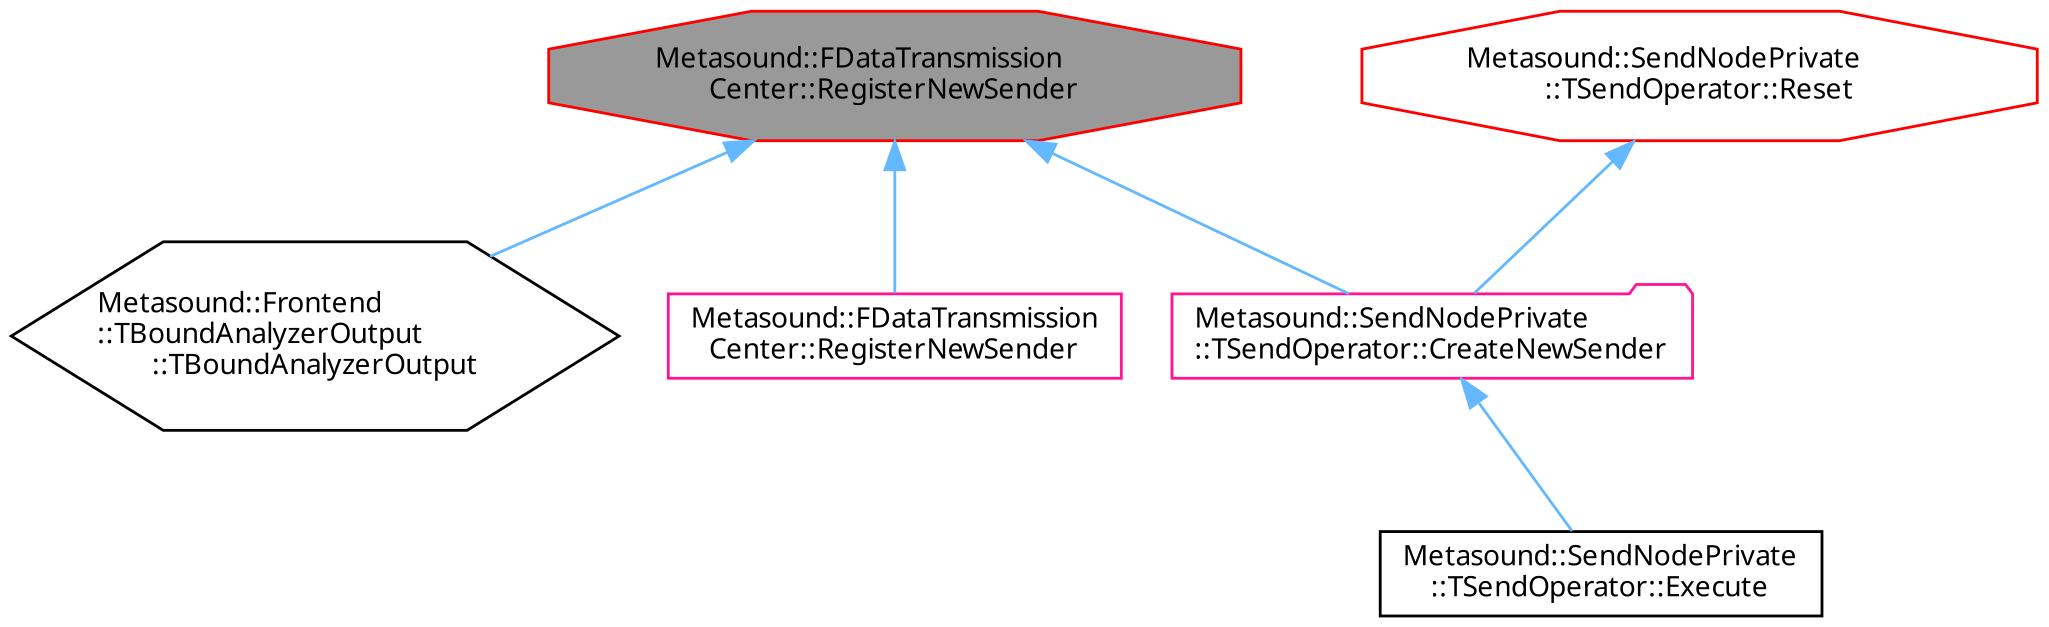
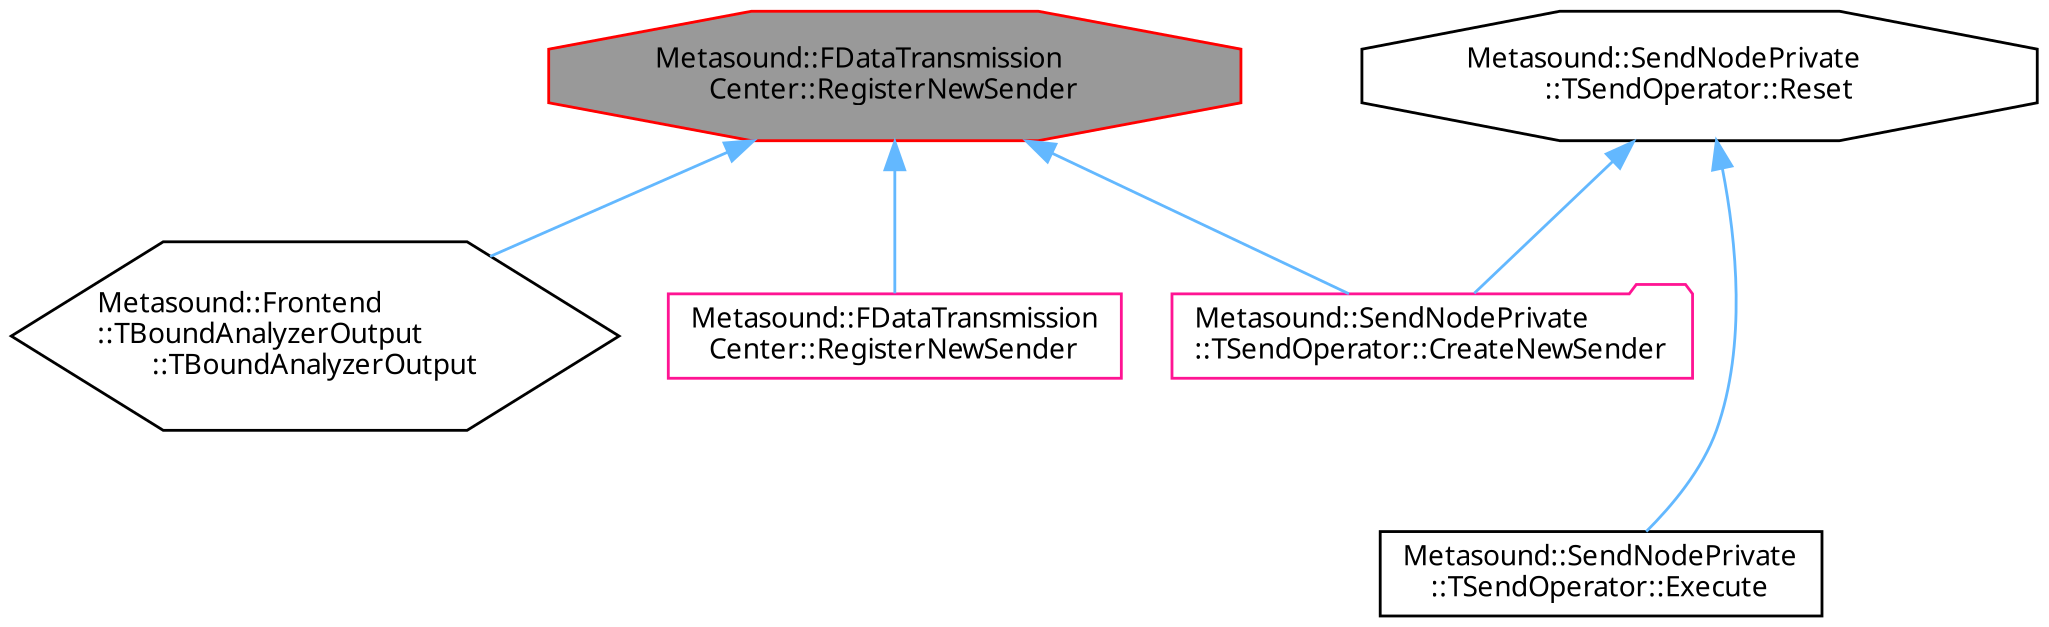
(1700, 76) -> (1700, 76)
(1526, 467) -> (1732, 362)
